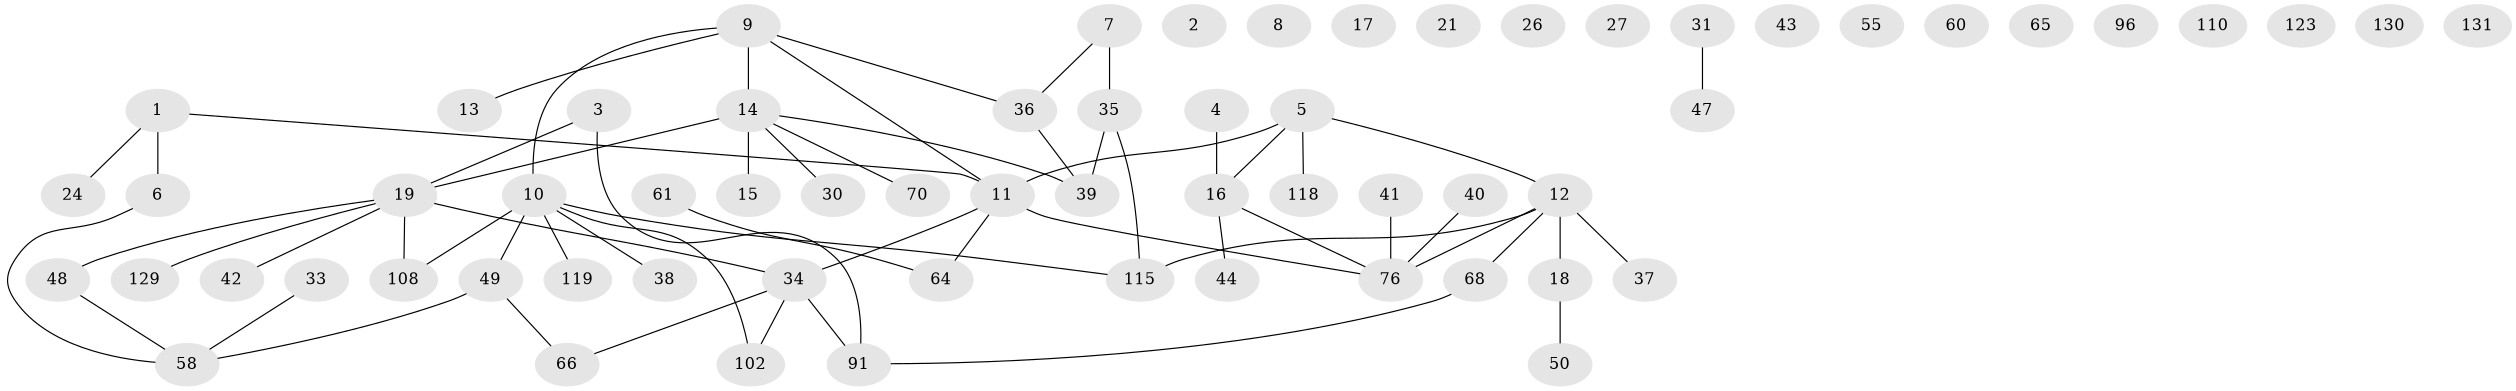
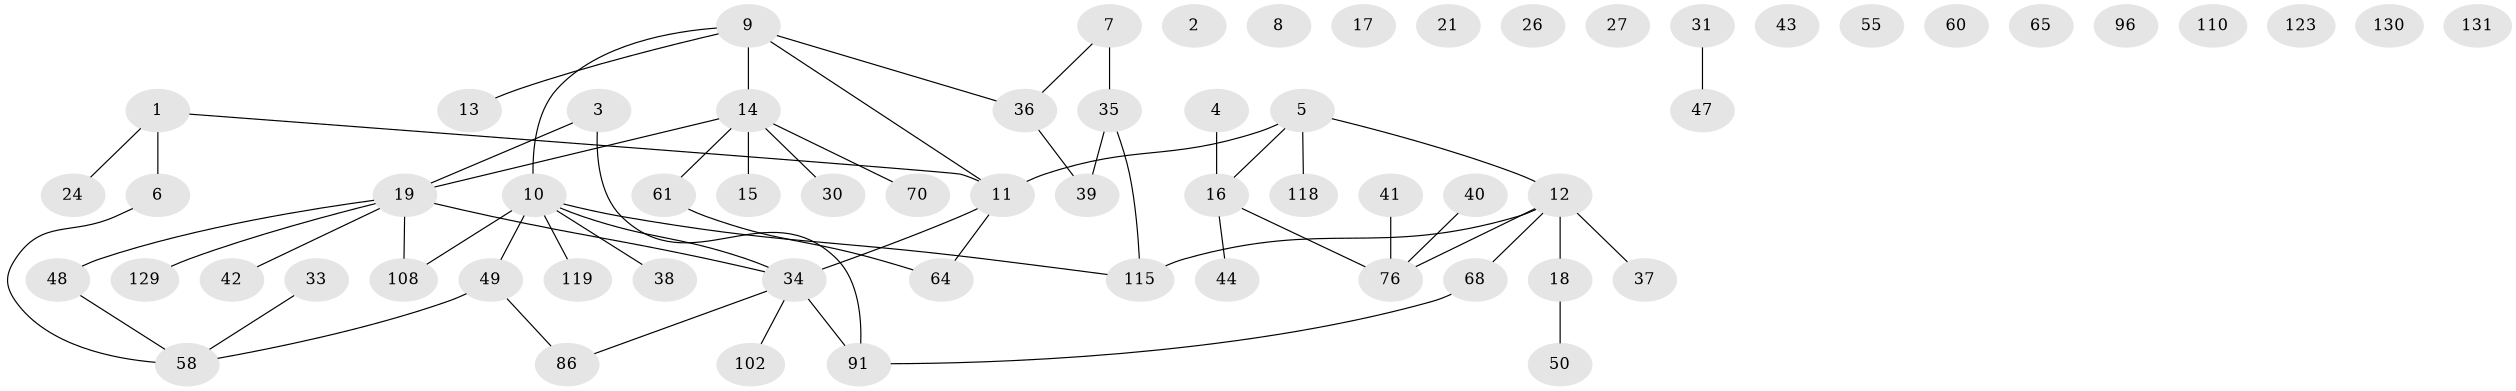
(901, 137) -> (712, 147)
(1193, 245) -> none
(716, 268) -> (627, 230)
(567, 365) -> (567, 365)
